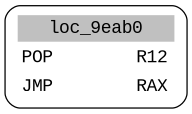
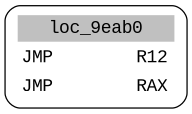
(95, 57) -> (95, 57)
